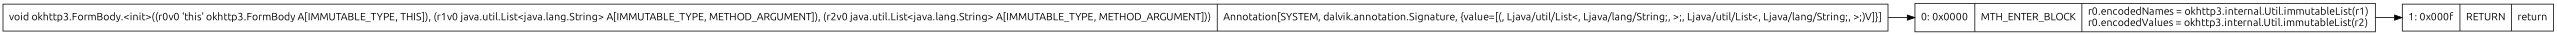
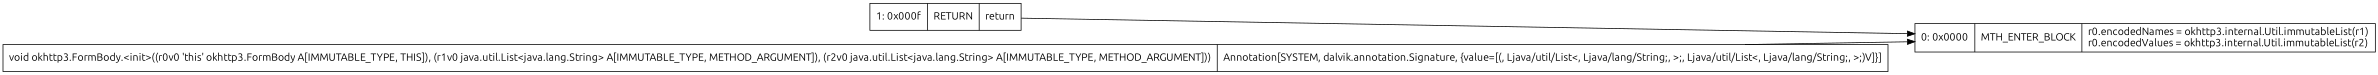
(2385, 18) -> (1464, 26)
